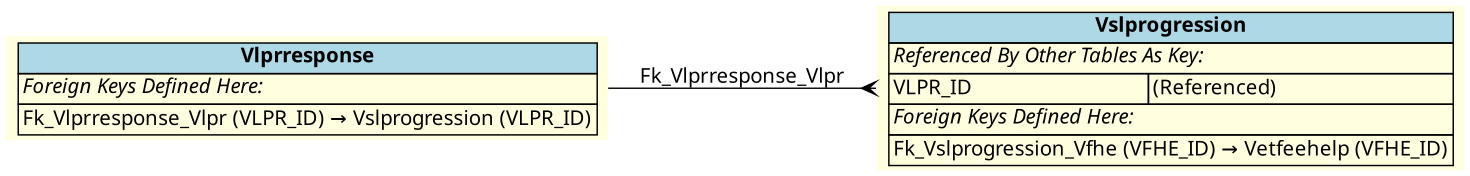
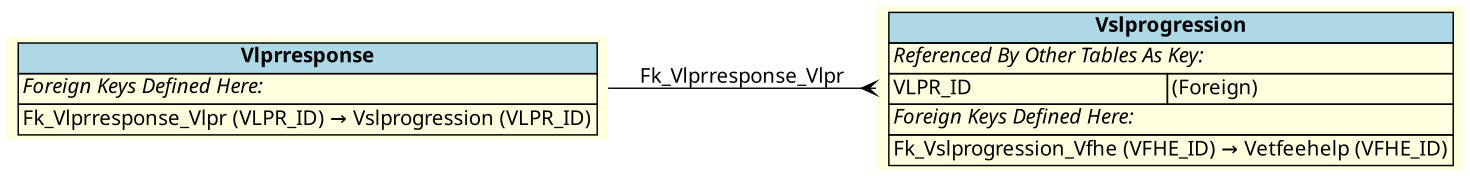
(1215, 88) -> (1216, 88)
